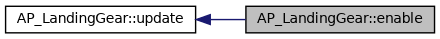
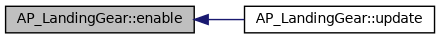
(228, 20) -> (226, 20)
